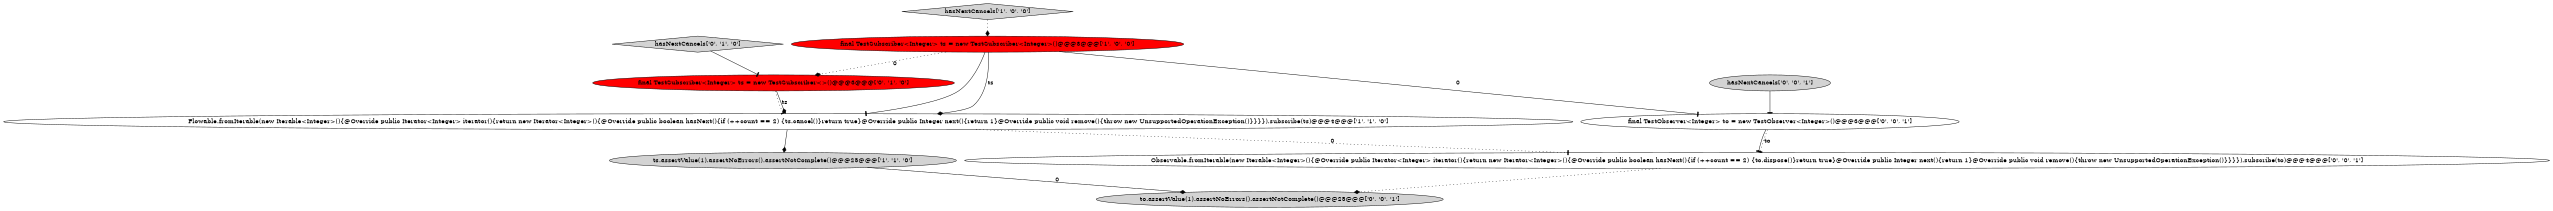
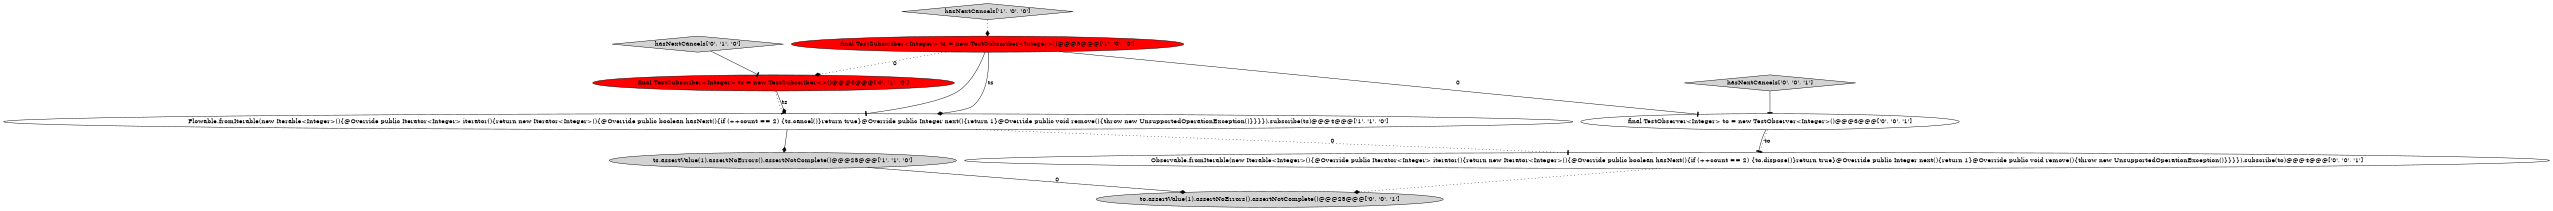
(1770, 83) -> (1770, 83)
